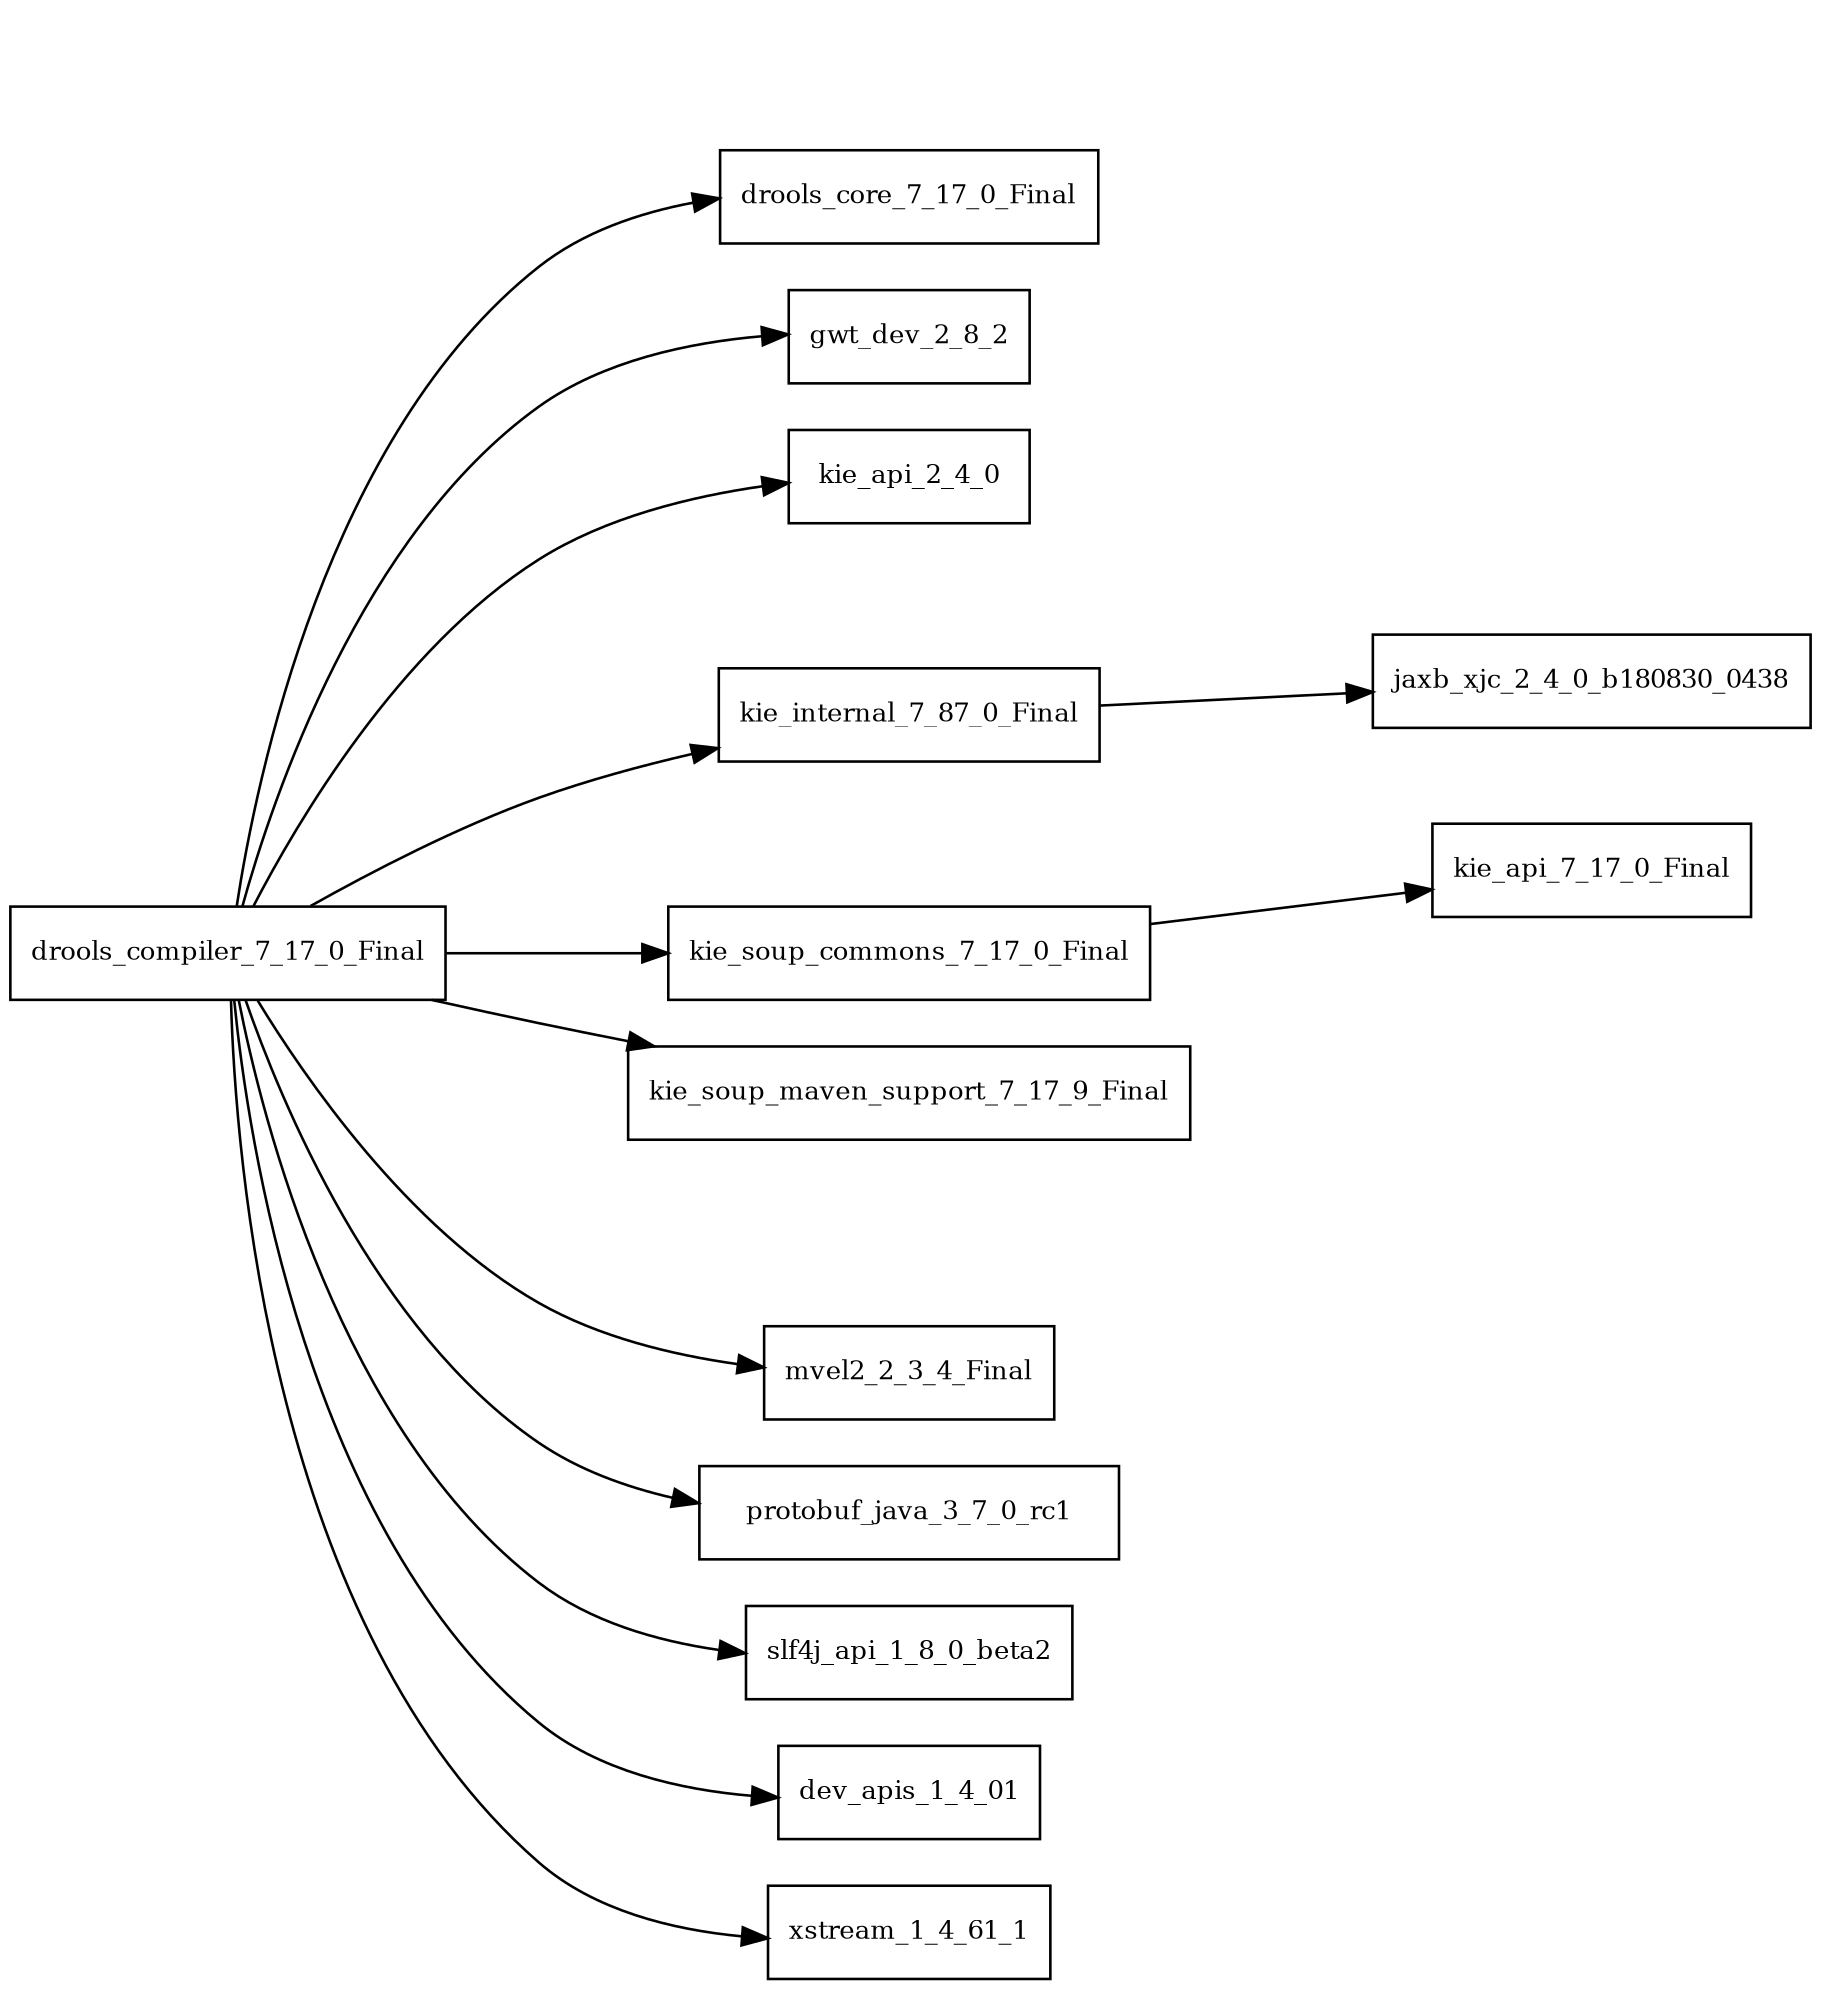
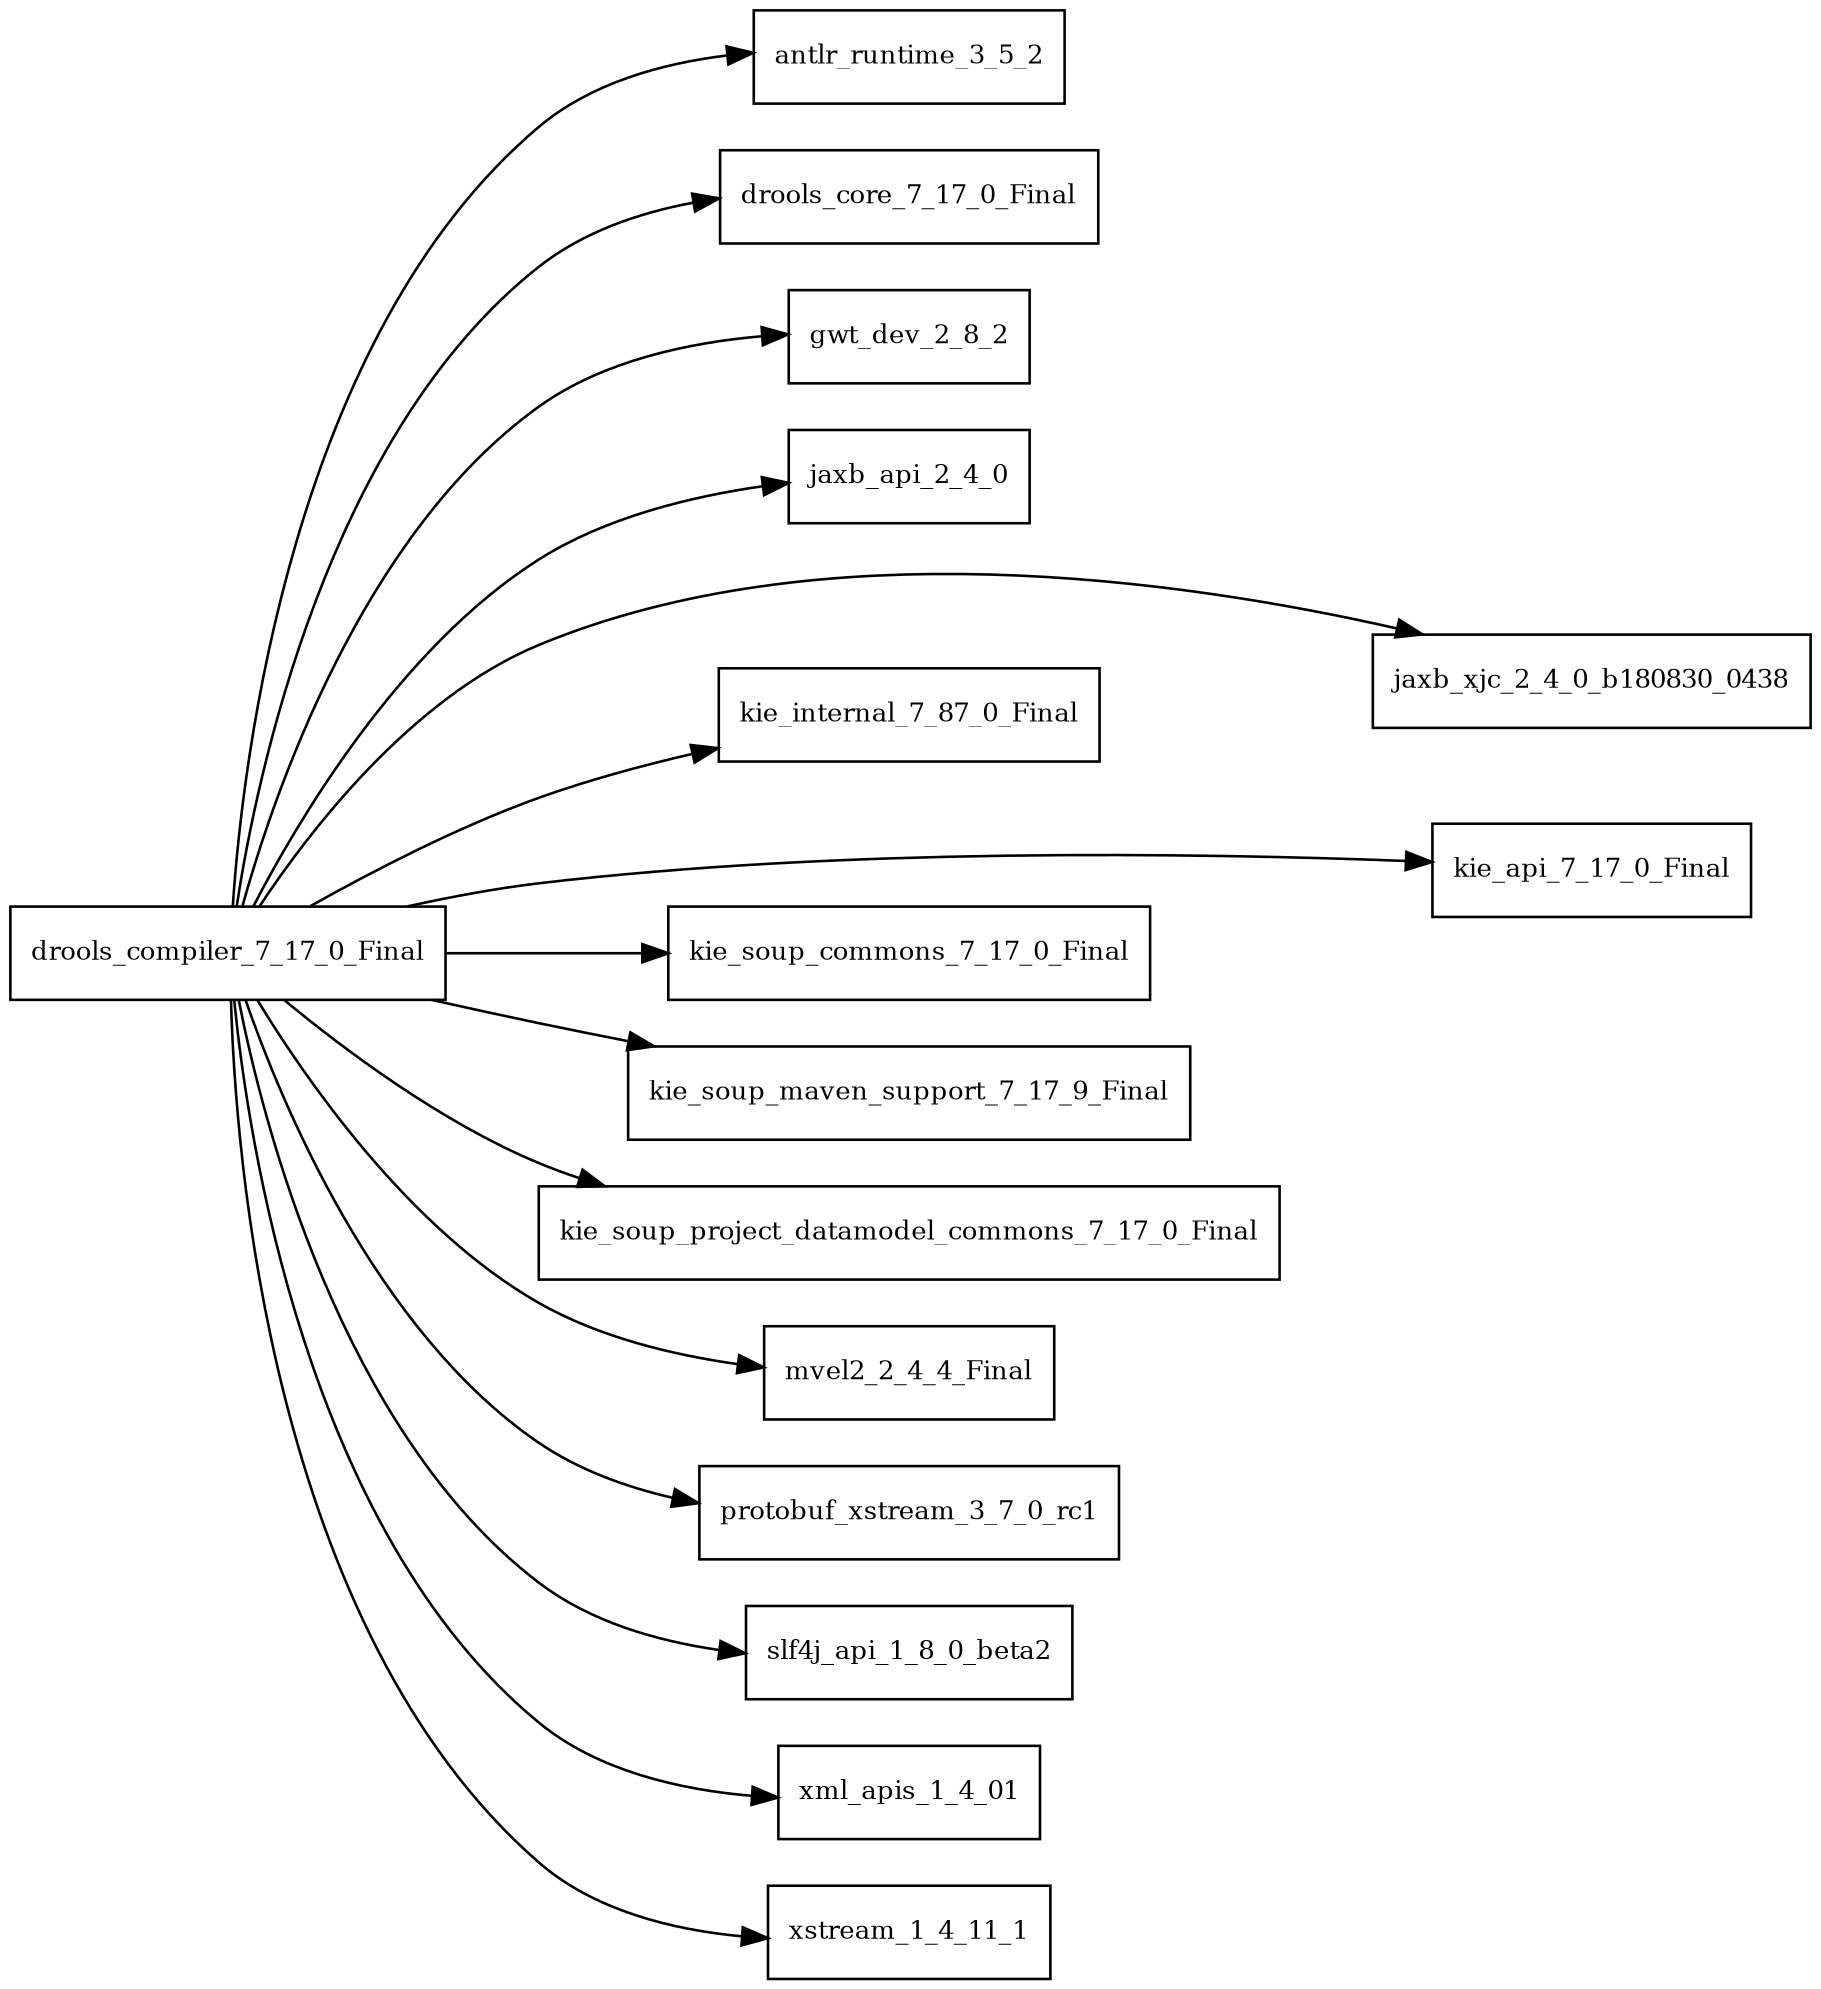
none -> (909, 57)
(909, 477) -> (909, 477)
(1224, 699) -> (772, 585)
(1278, 908) -> (905, 858)
none -> (909, 1233)
(909, 1373) -> (909, 1373)
(909, 1513) -> (909, 1513)
(909, 1792) -> (909, 1792)
(909, 1932) -> (909, 1932)
